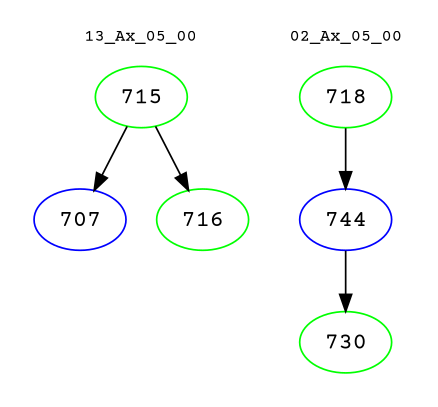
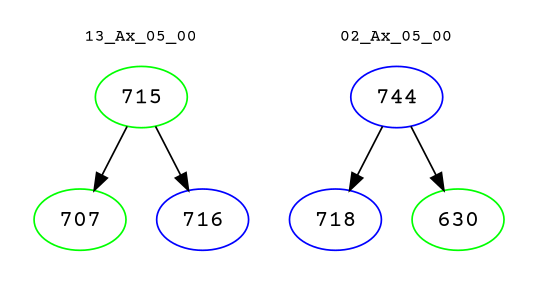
(346, 97) -> (335, 220)
(346, 150) -> (370, 151)
(80, 220) -> (80, 220)
(203, 220) -> (203, 220)
(346, 342) -> (458, 220)
